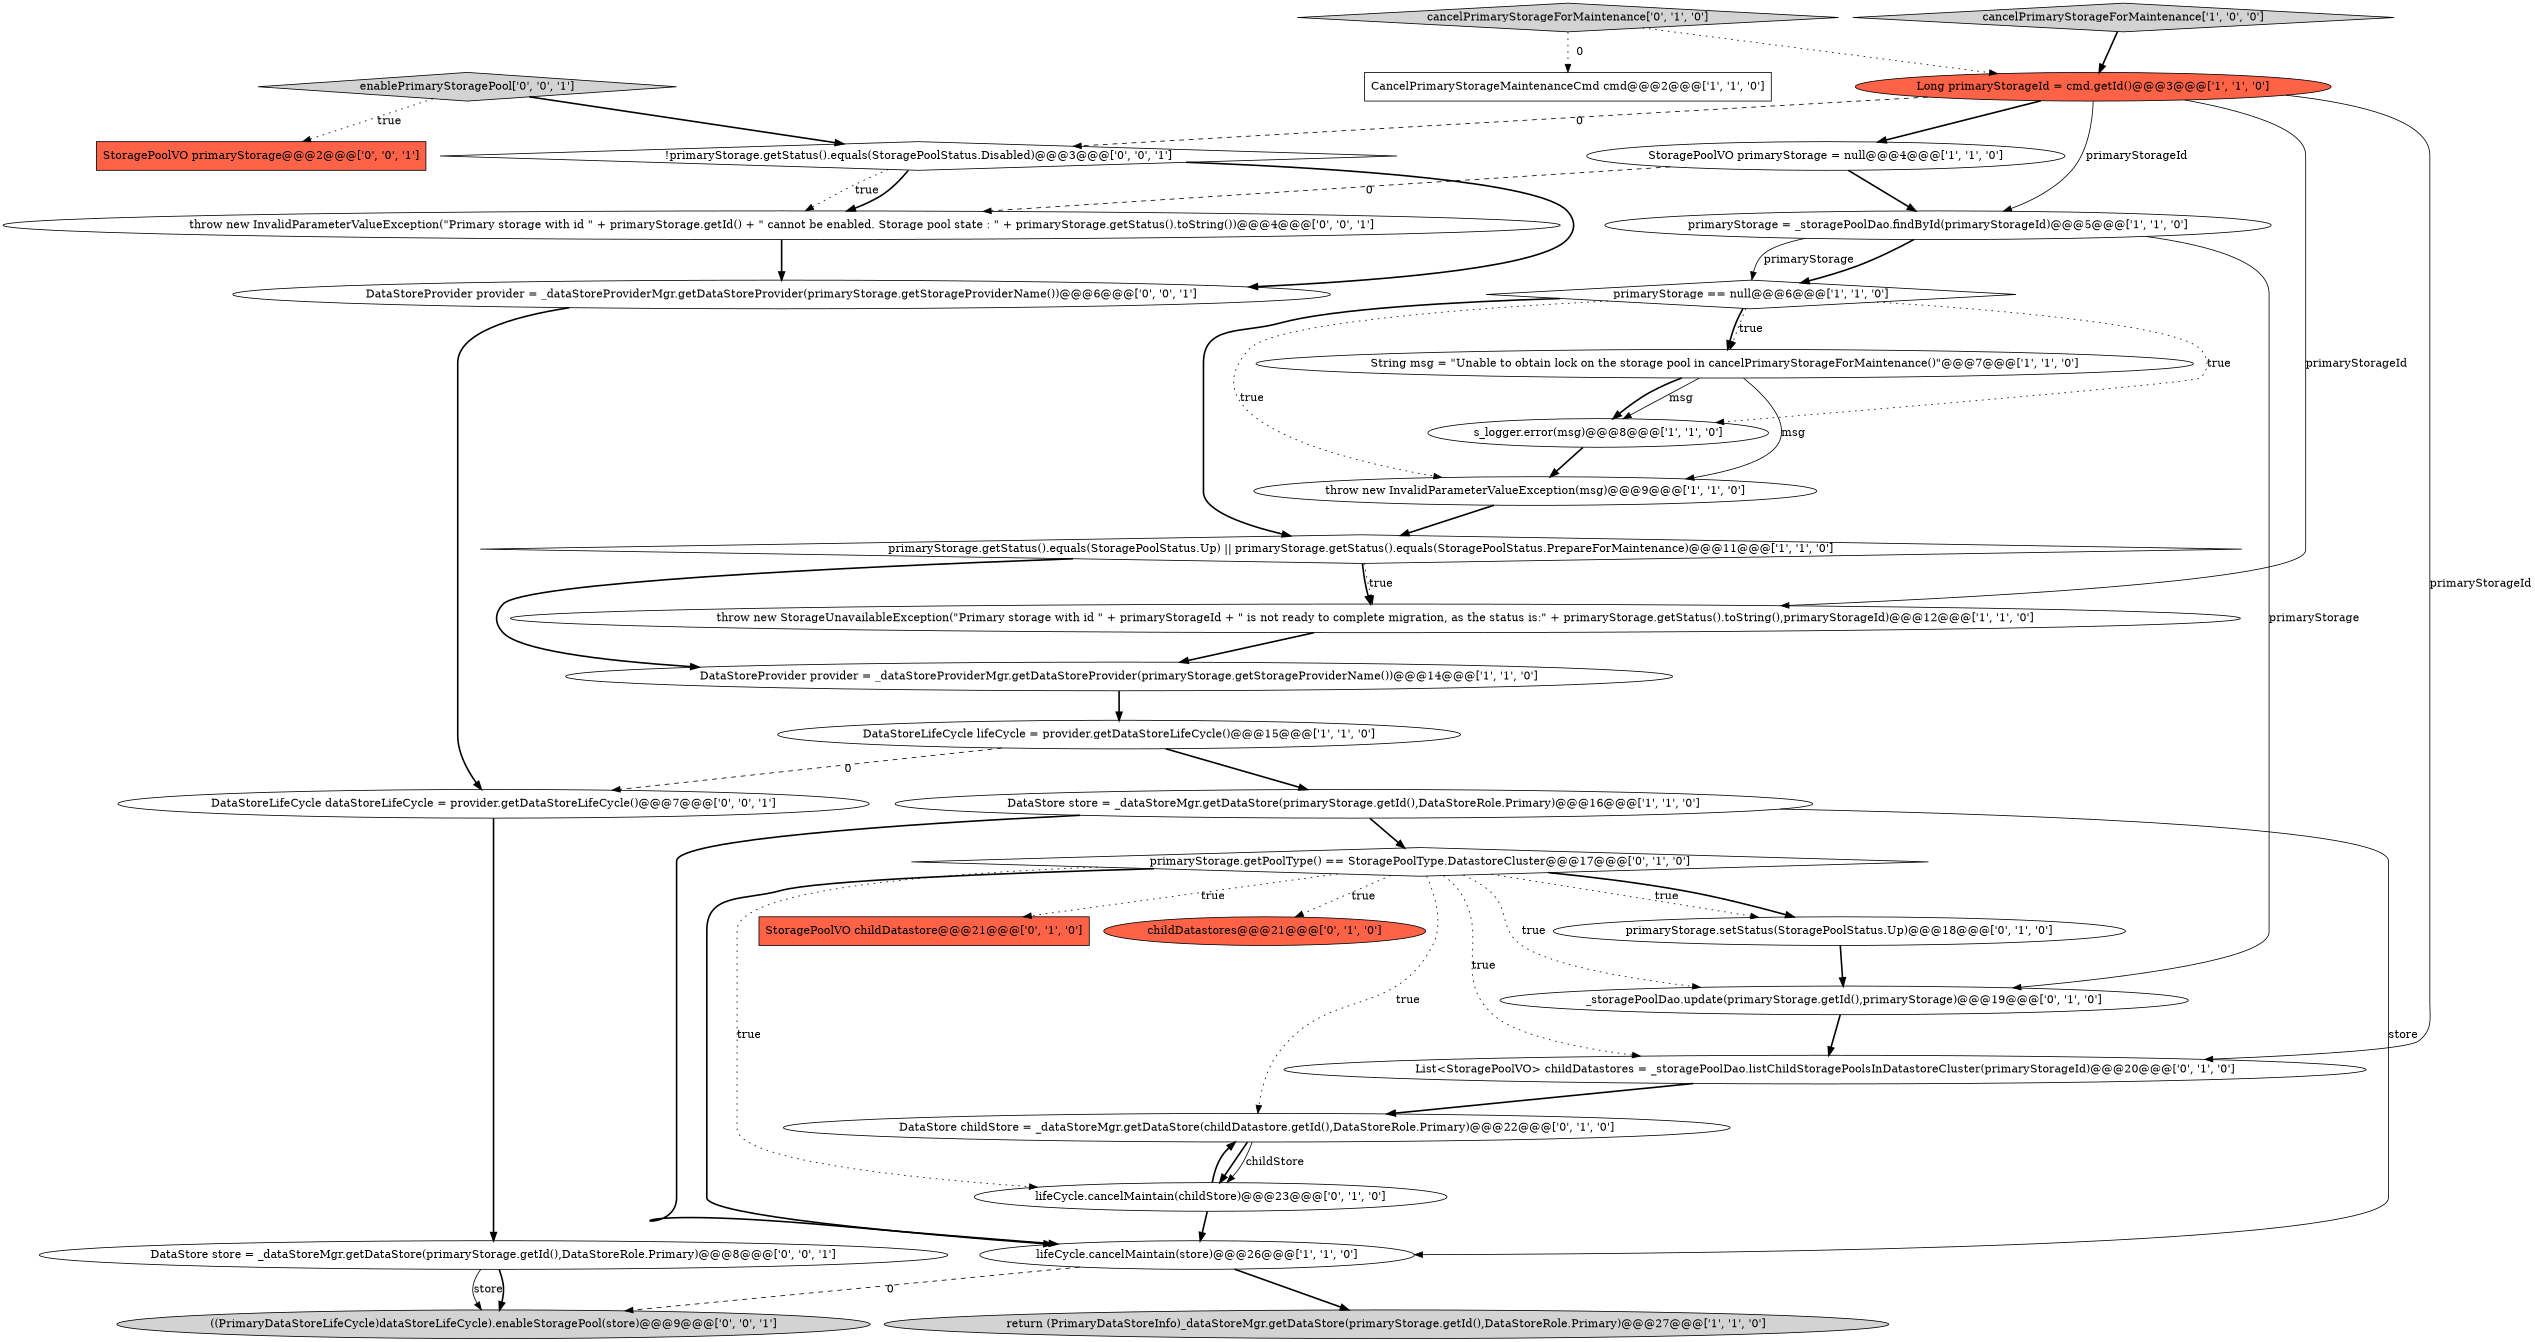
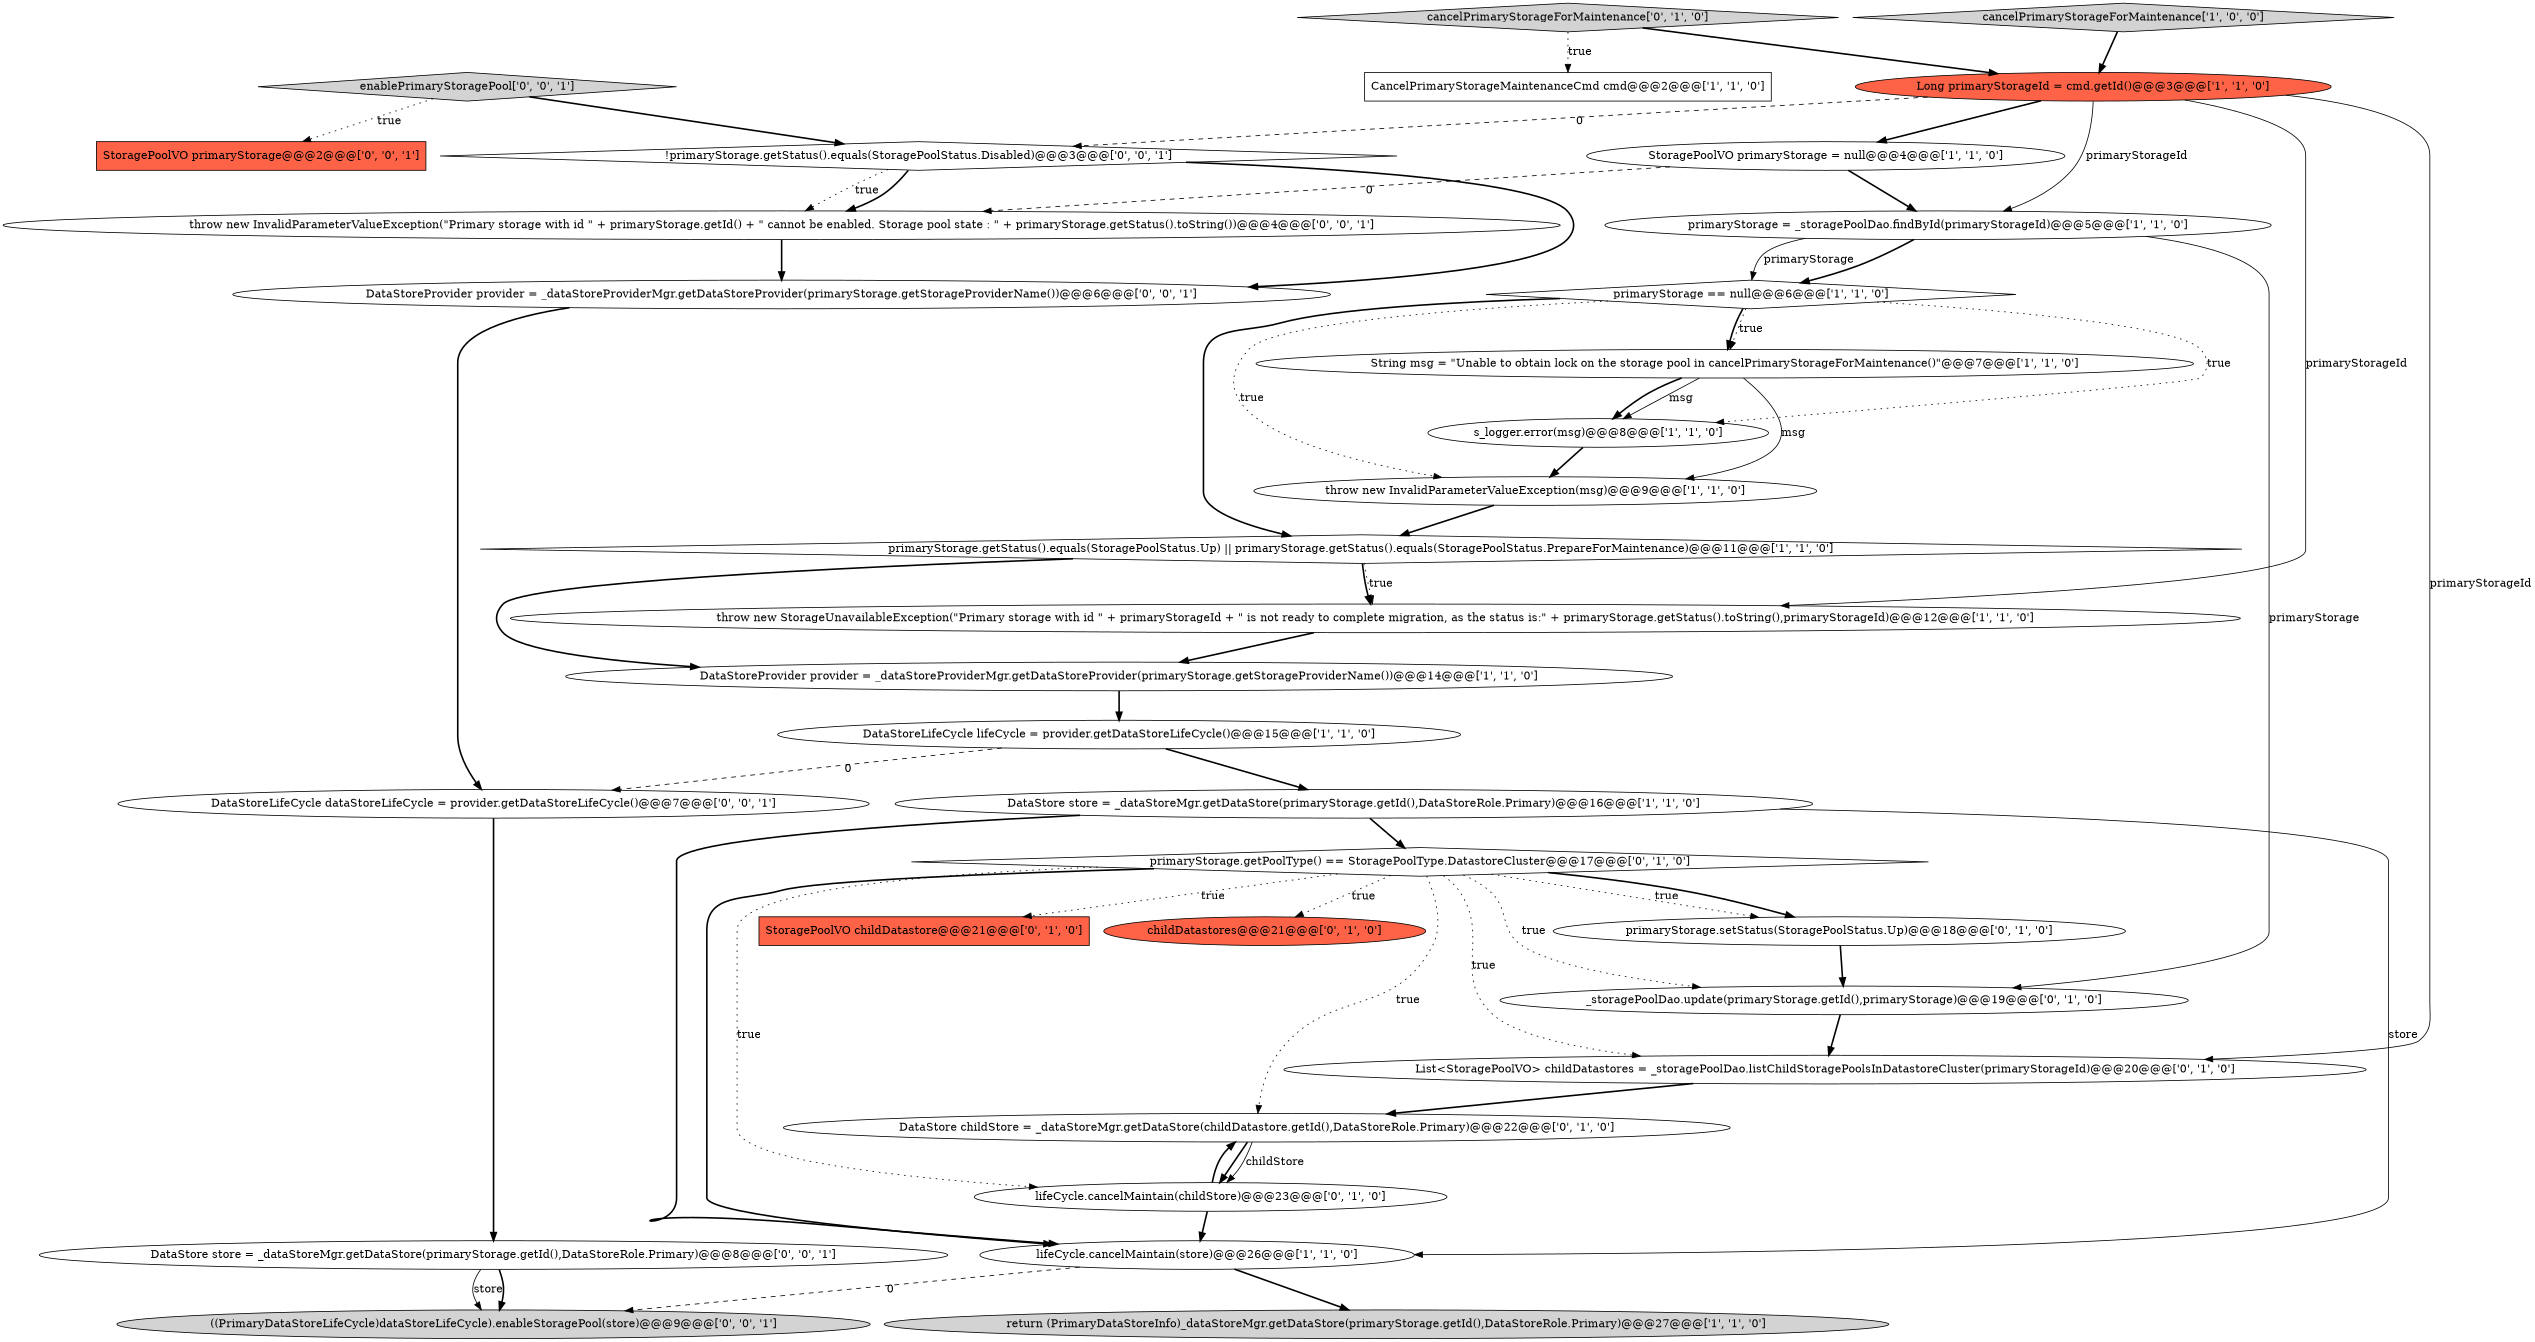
(1816, 50) -> (1816, 50)
(1580, 52) -> (1580, 52)
